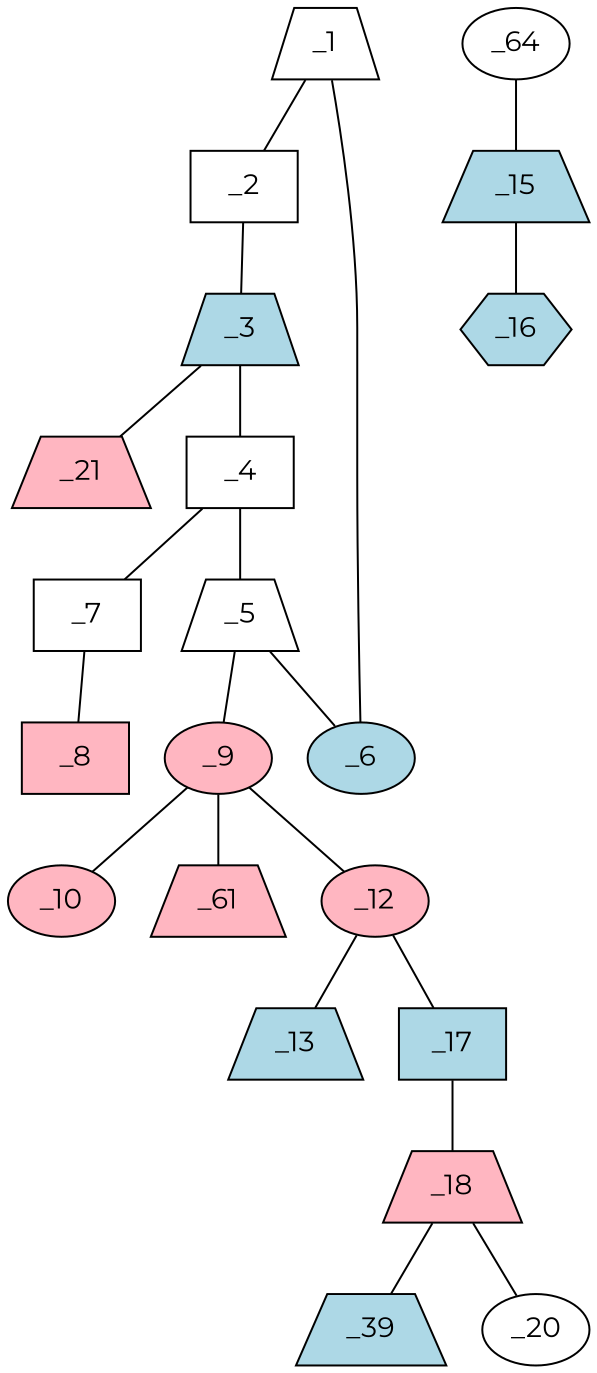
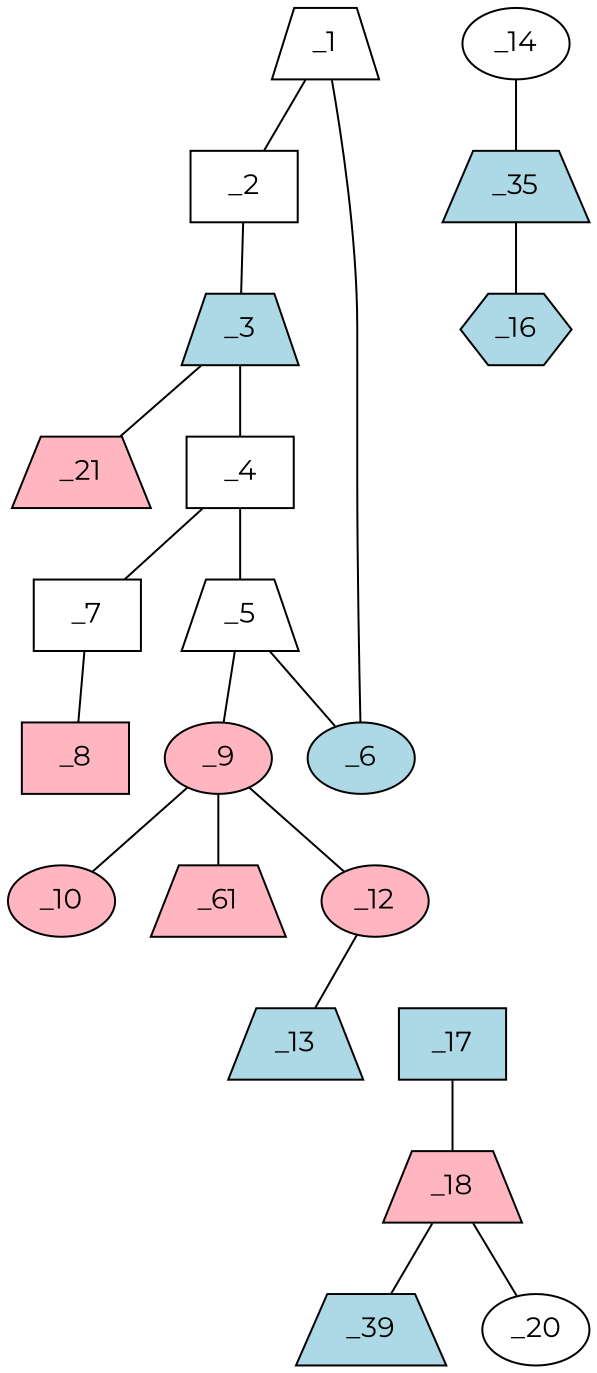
(516, 44) -> (516, 44)
(516, 187) -> (516, 187)
(413, 972) -> none
